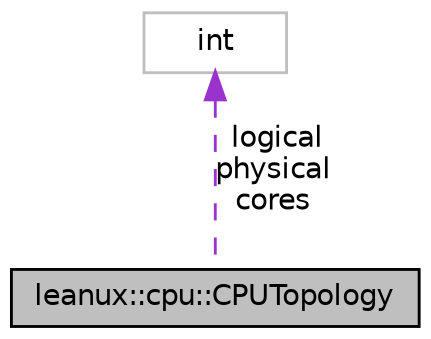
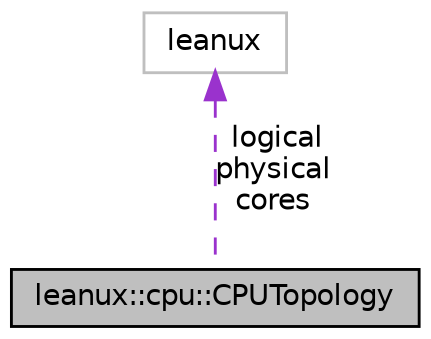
(215, 43) -> (215, 43)
